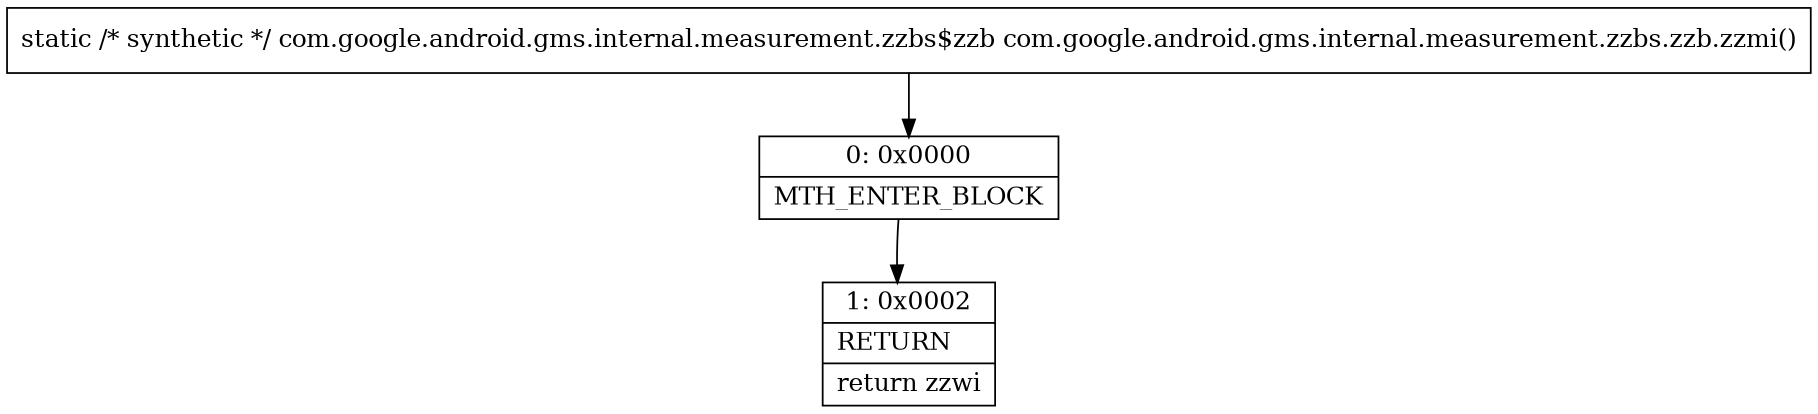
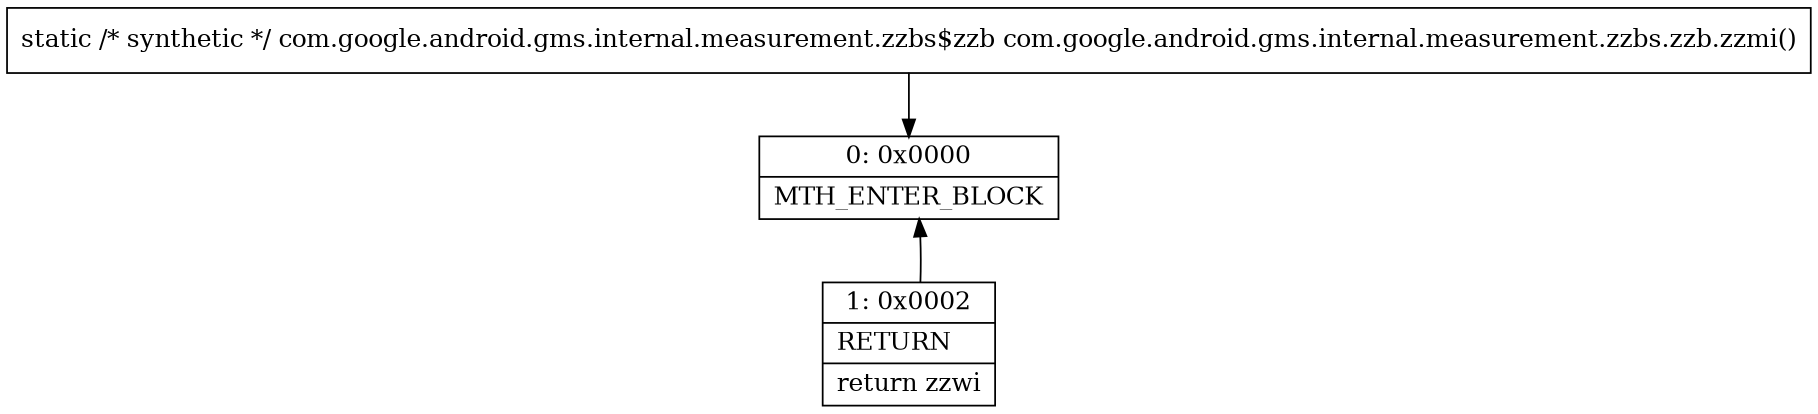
(897, 242) -> (921, 260)
